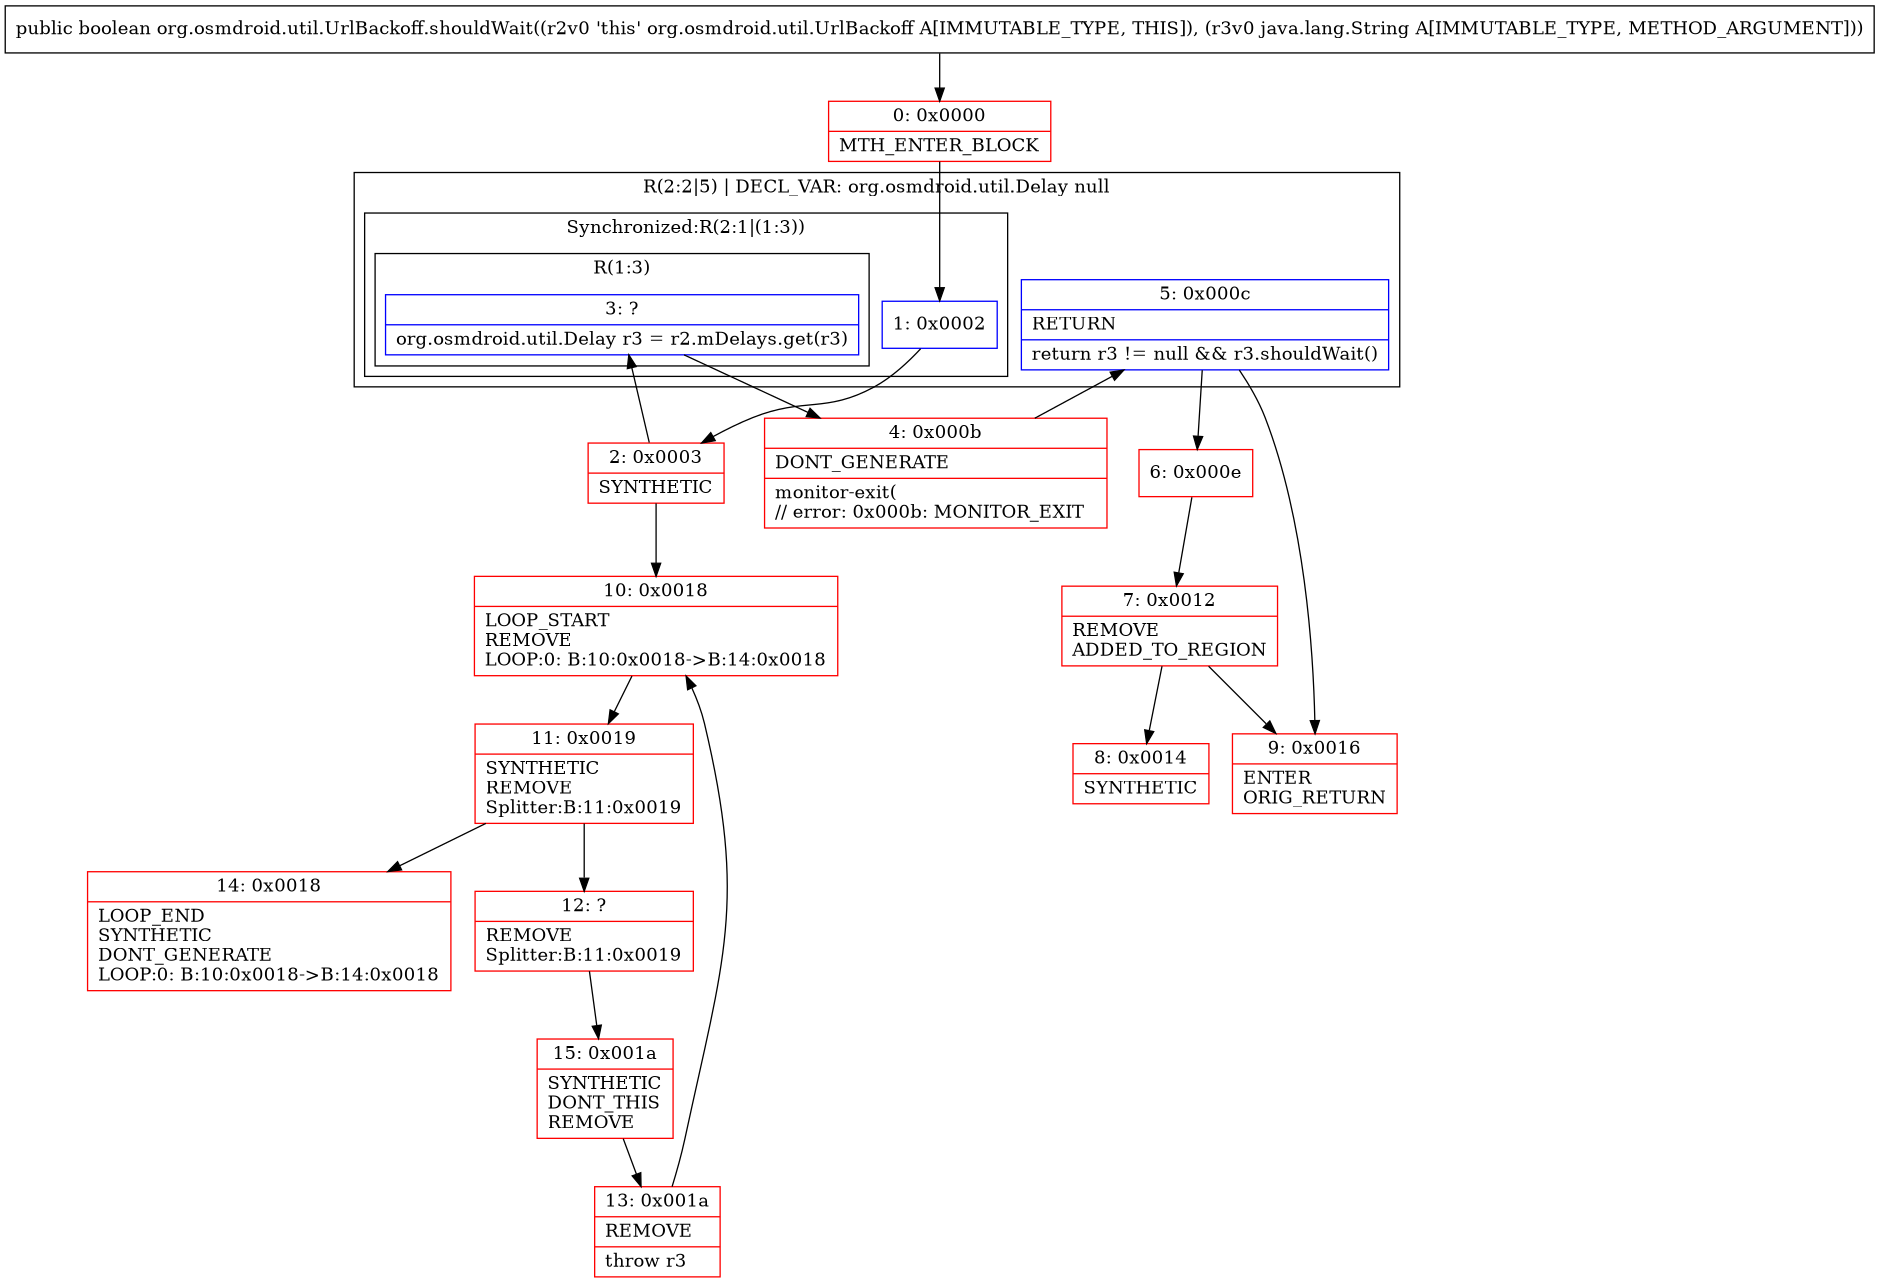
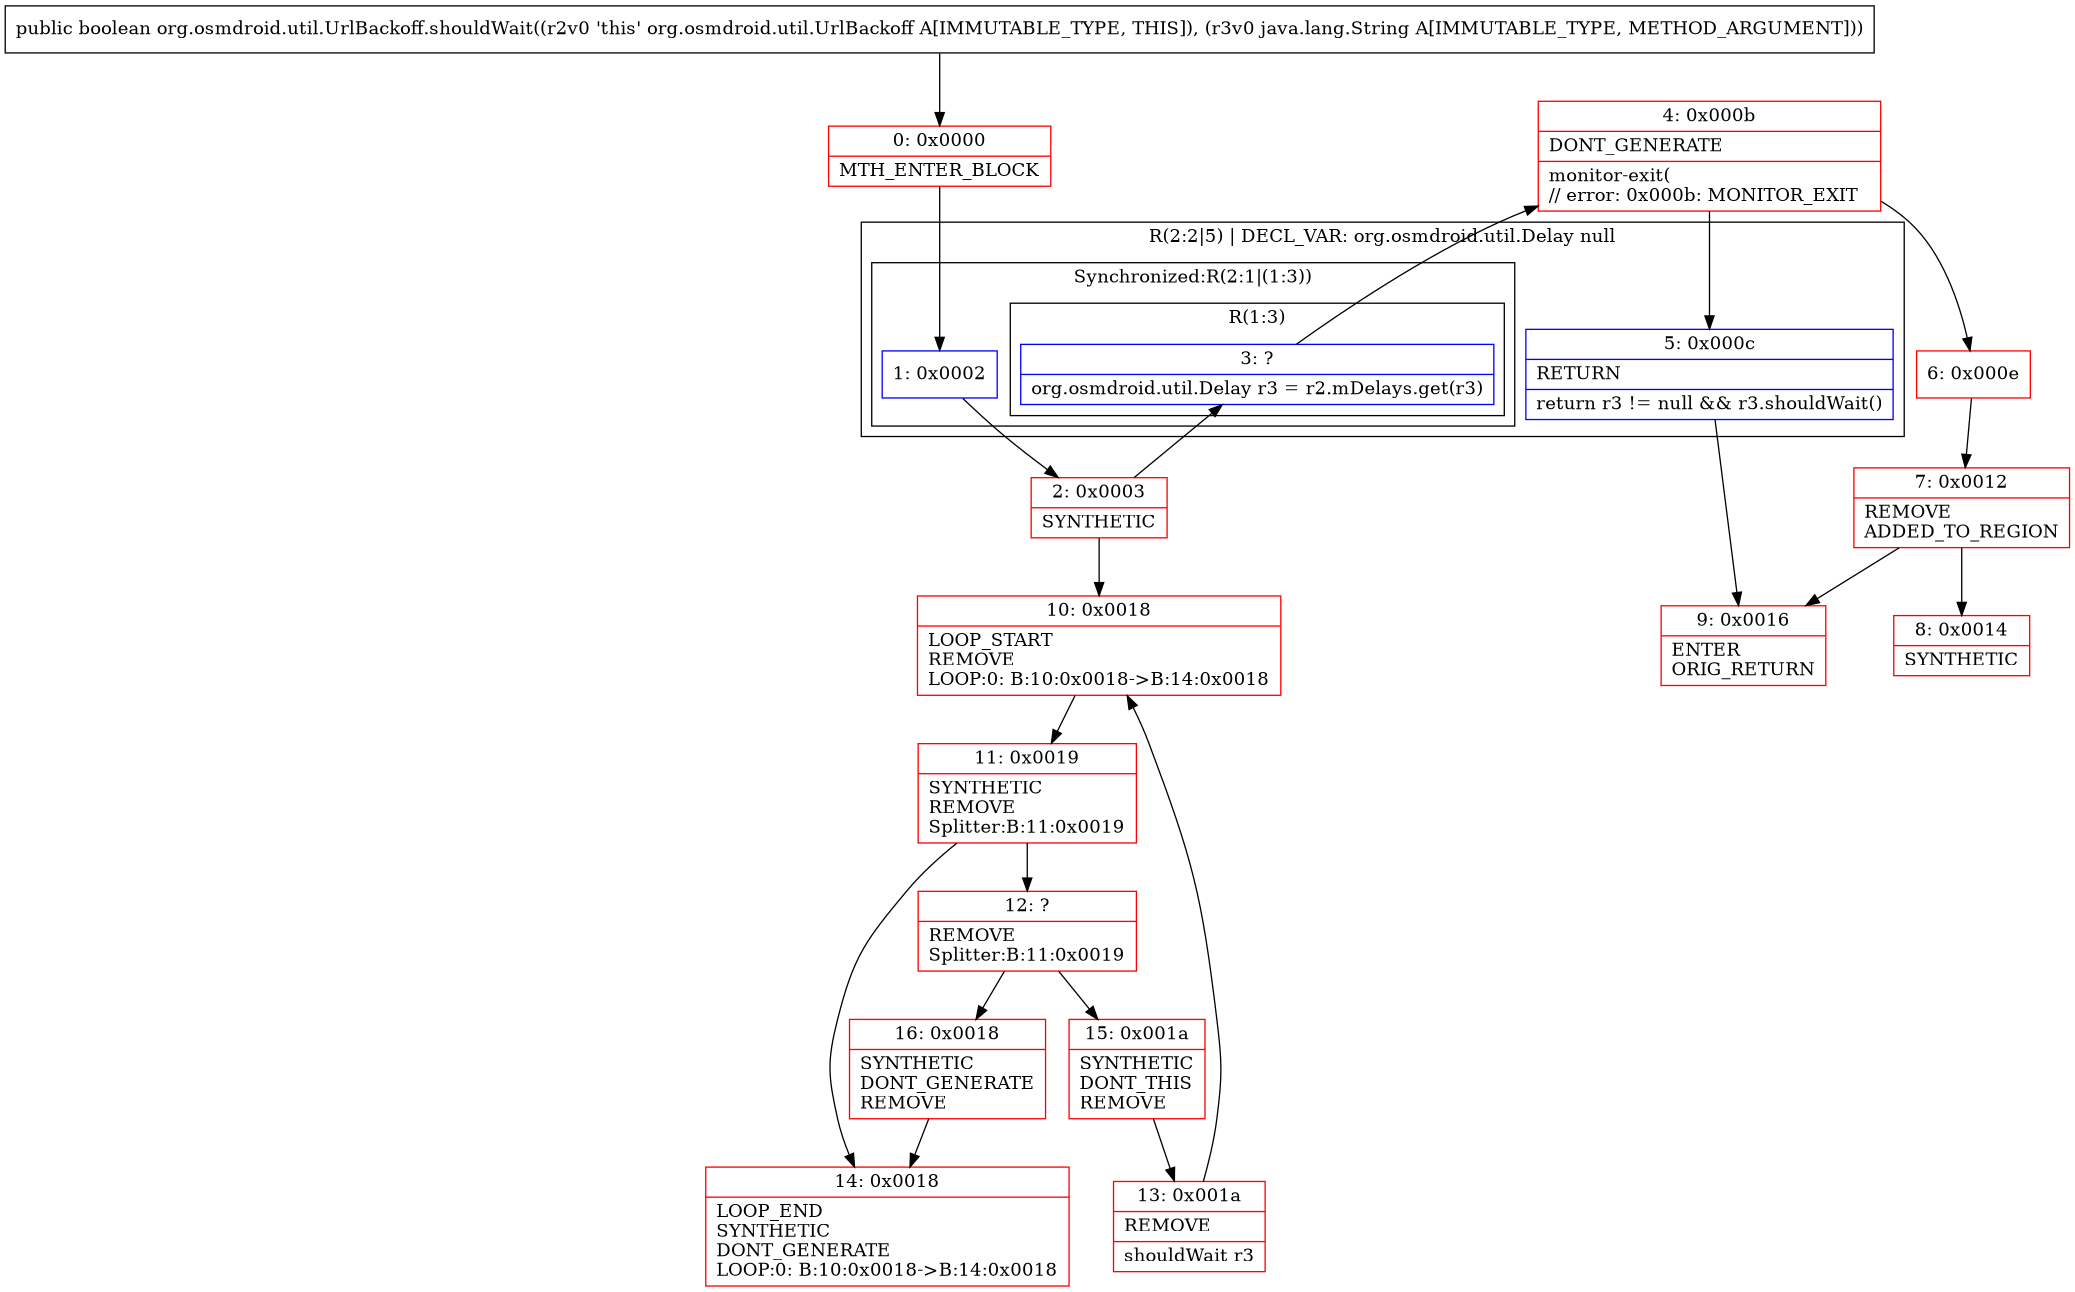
(1200, 403) -> (1938, 260)
none -> (948, 1069)
(646, 1261) -> (1189, 1256)
